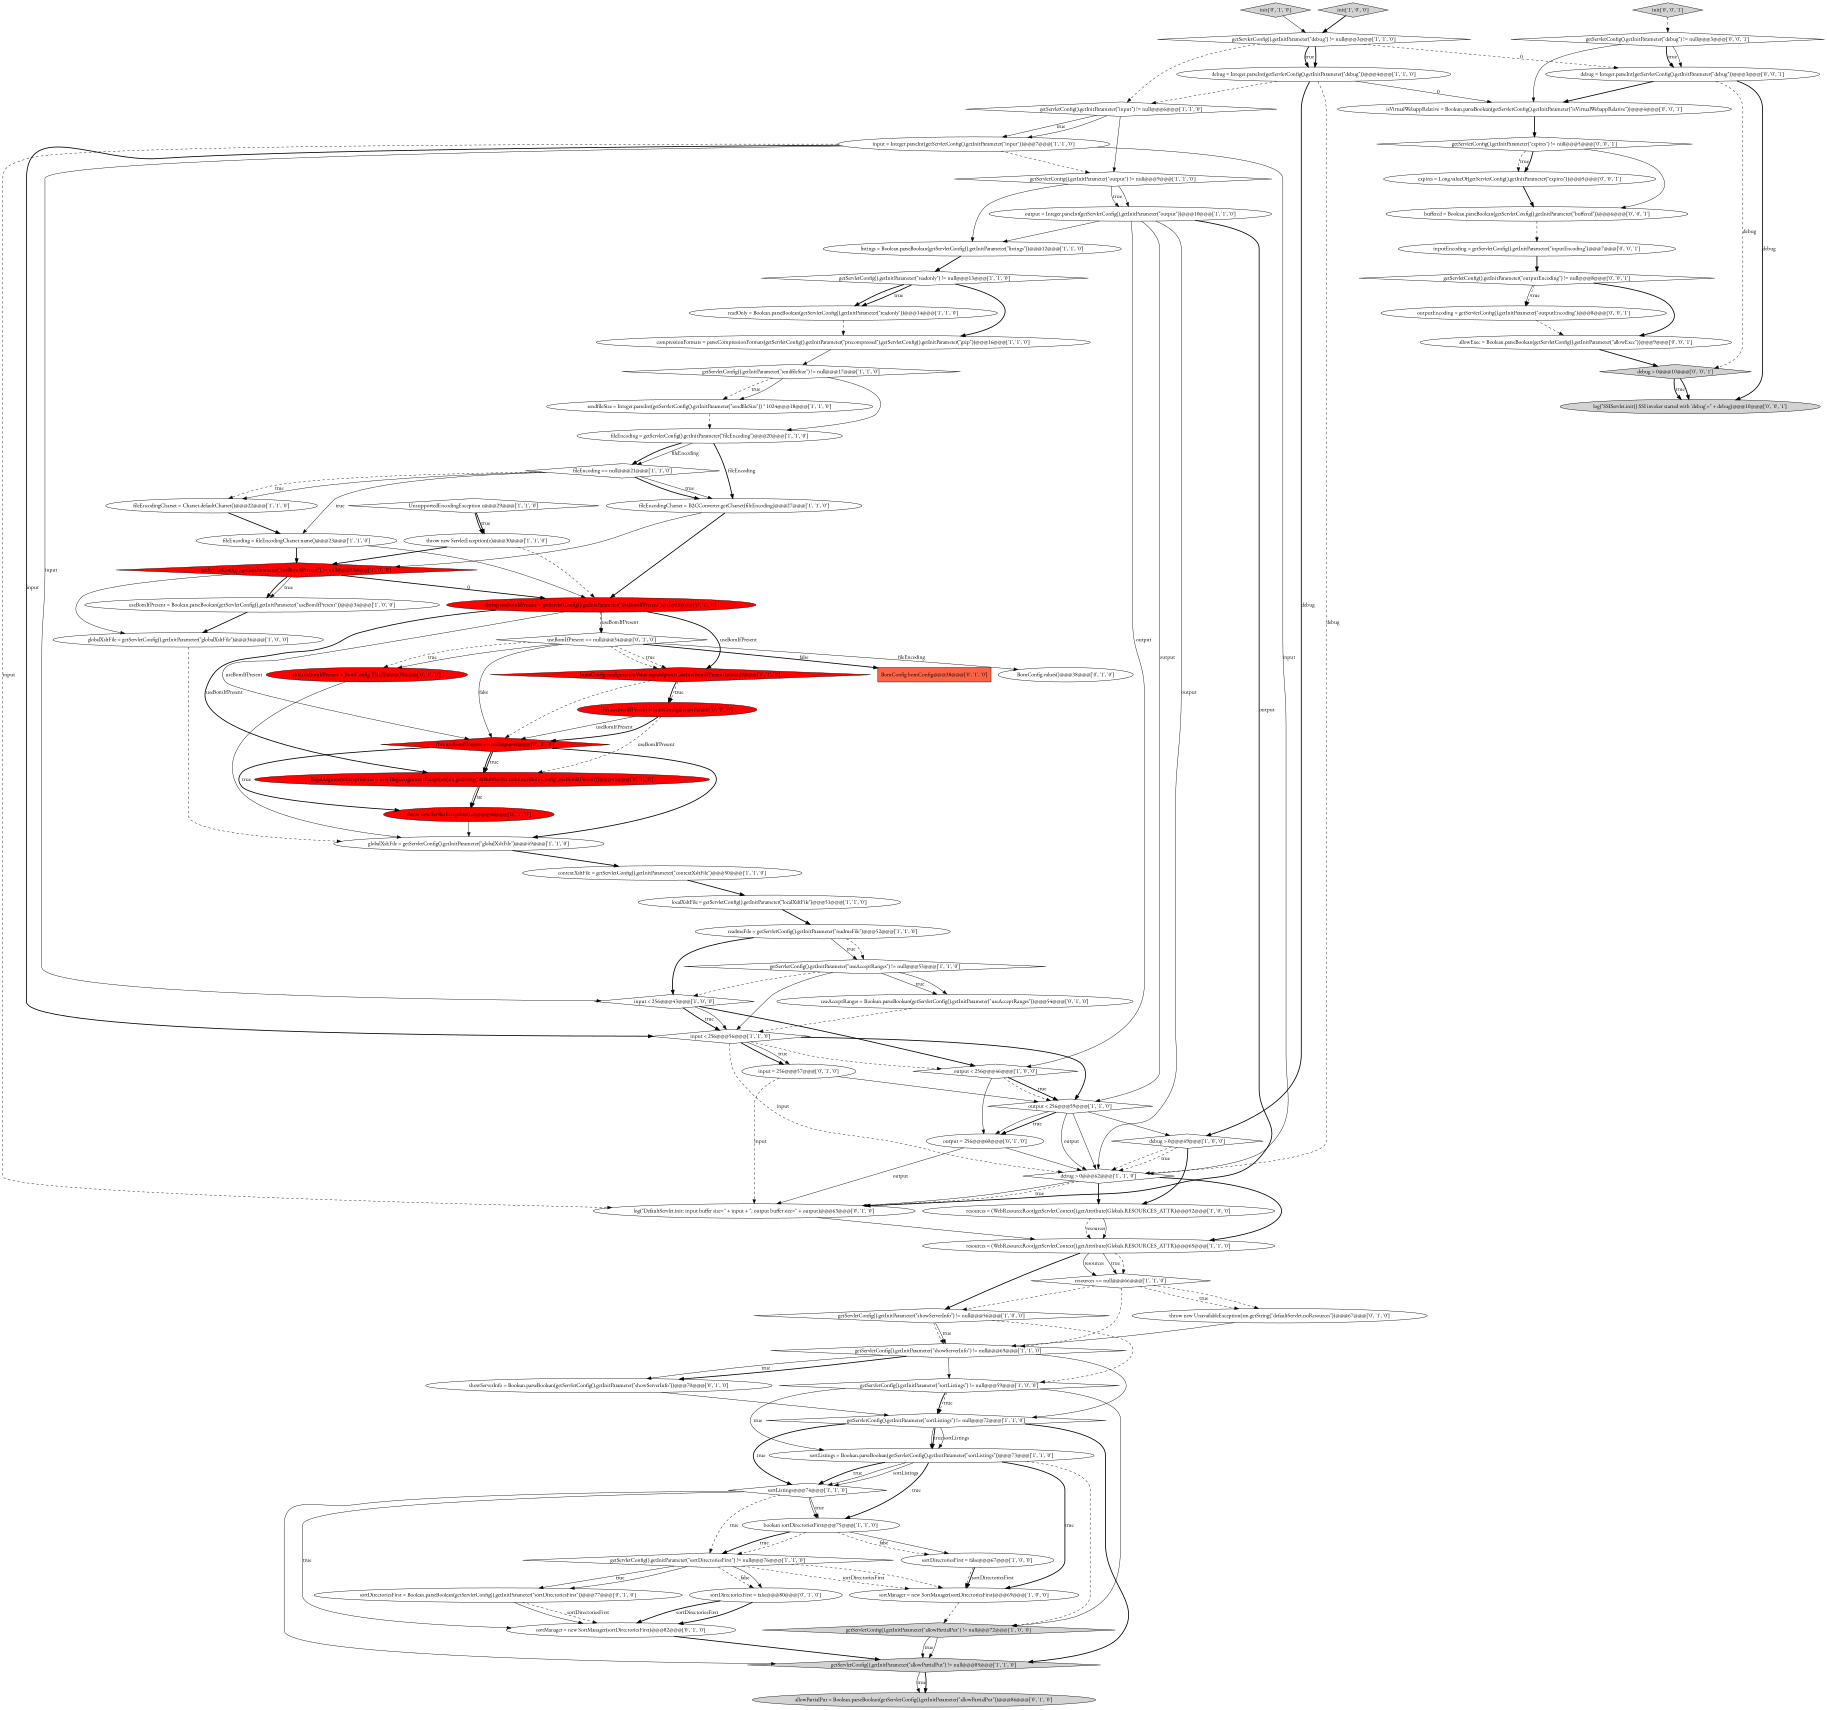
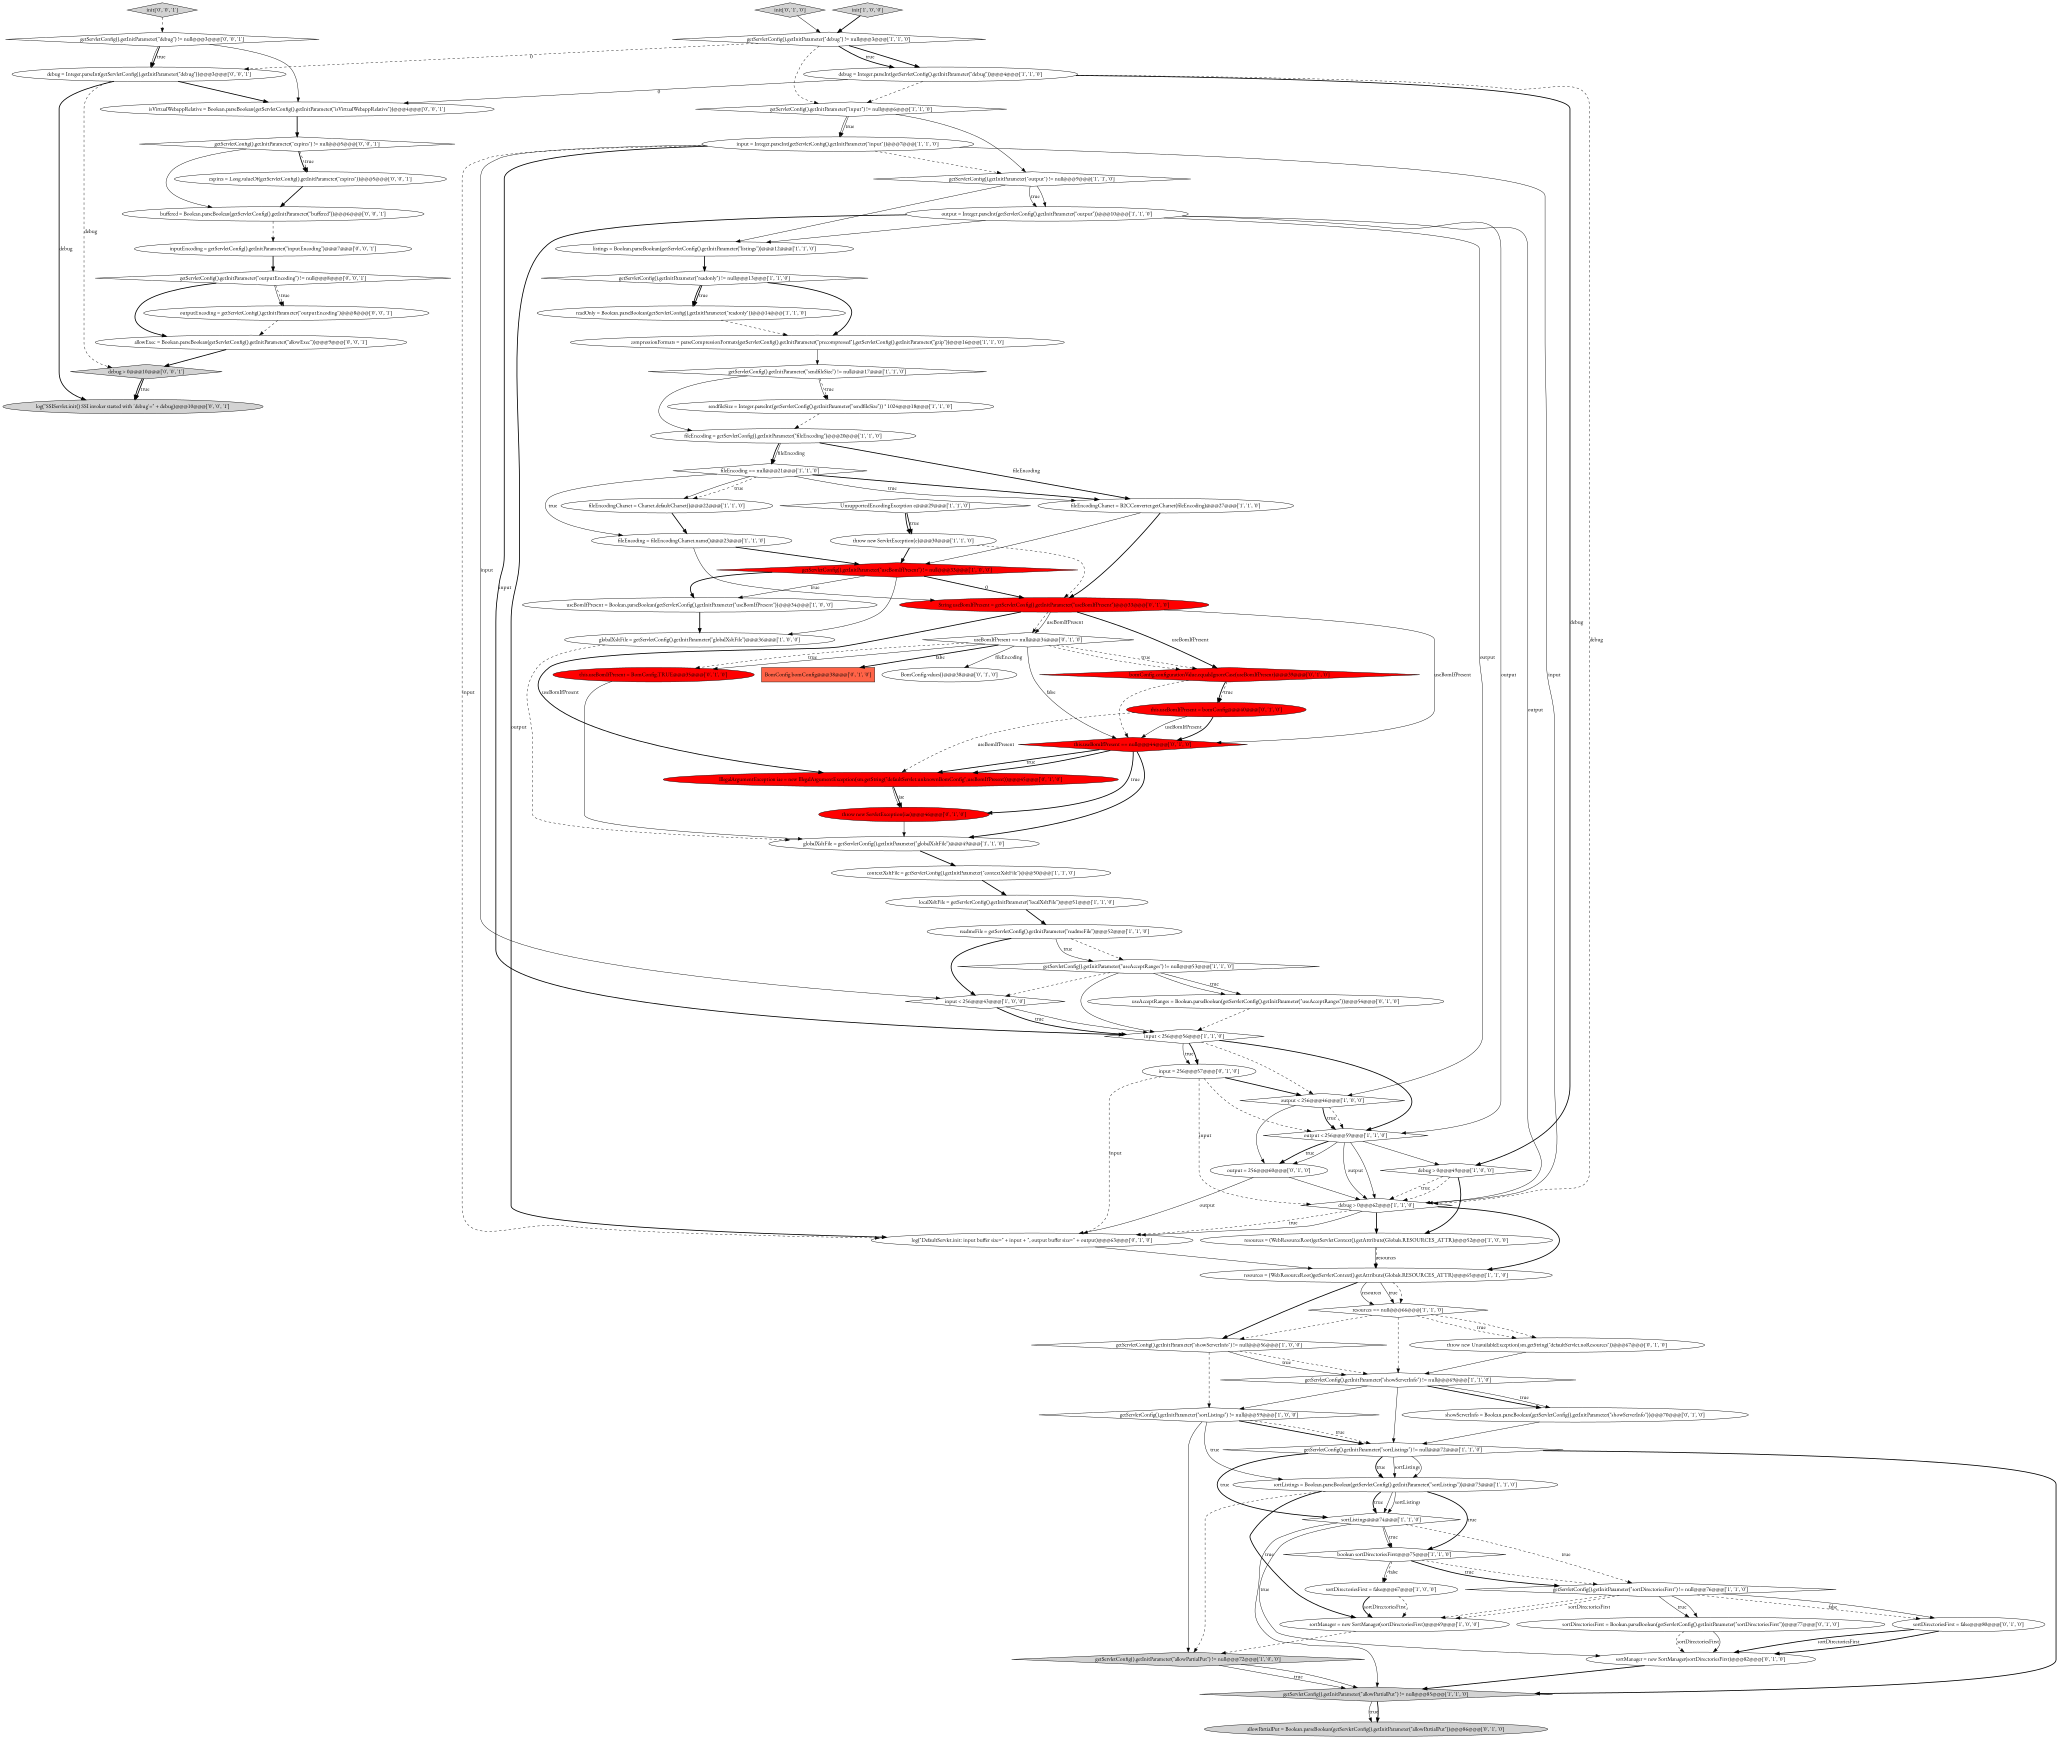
(835, 1034) -> (1261, 1086)
(936, 1089) -> (1250, 1115)
(873, 1139) -> (1205, 1182)
(821, 1525) -> (1395, 1555)
